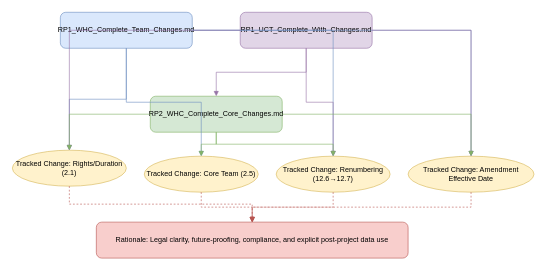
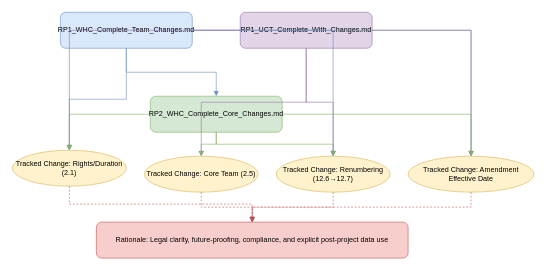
(261, 72) -> (254, 102)
(162, 102) -> (171, 72)
